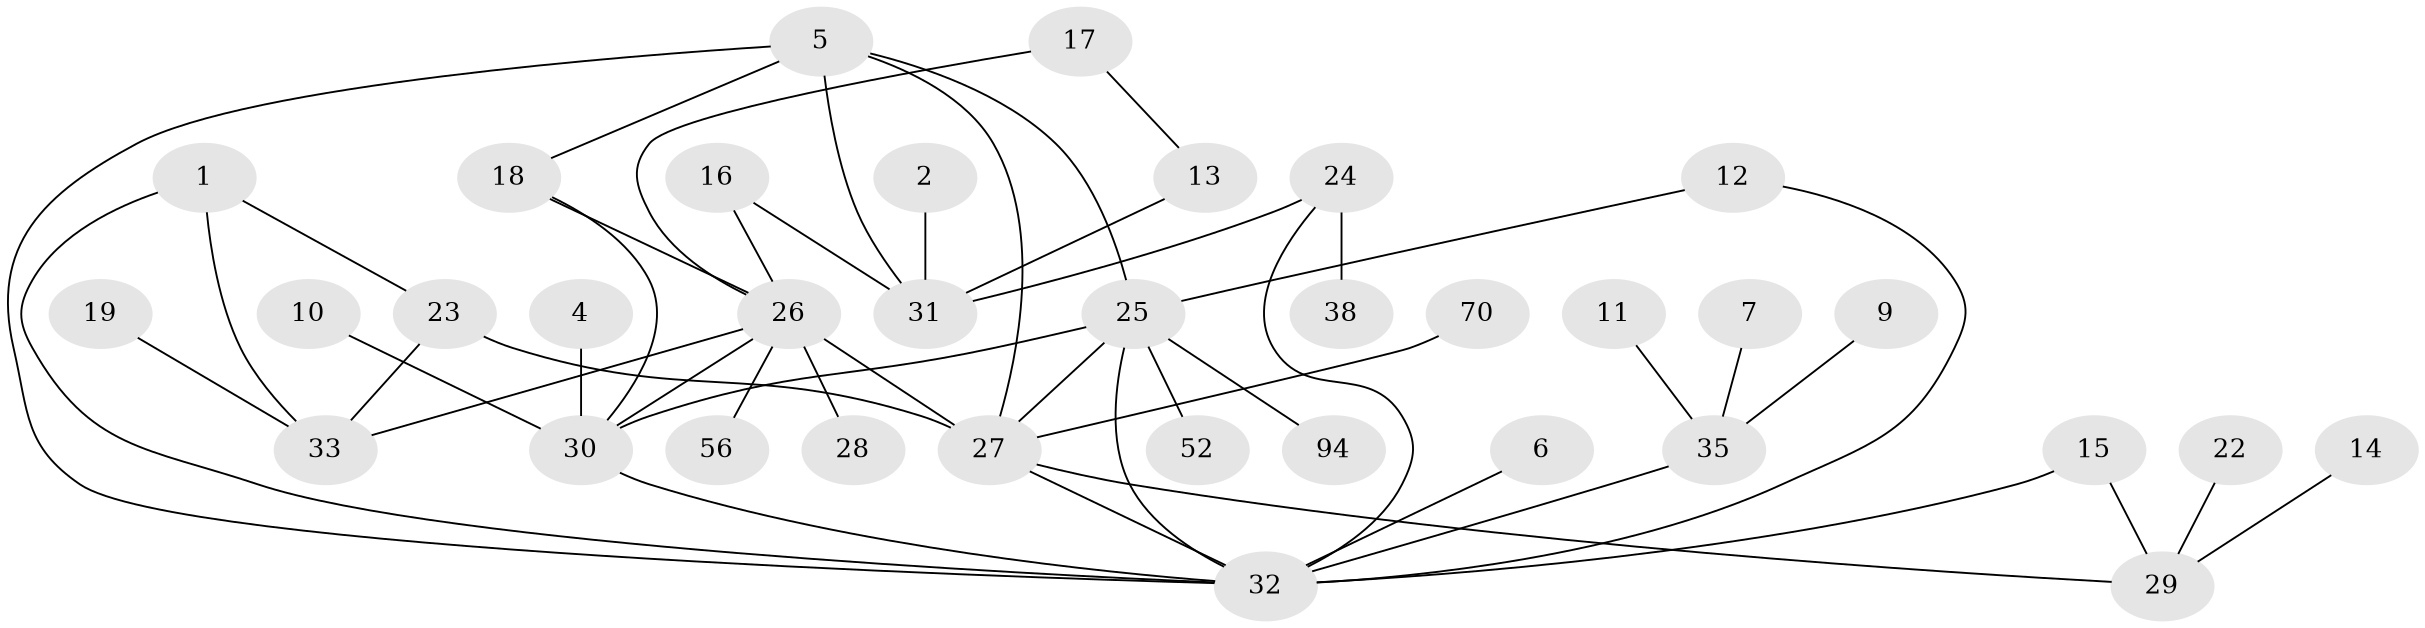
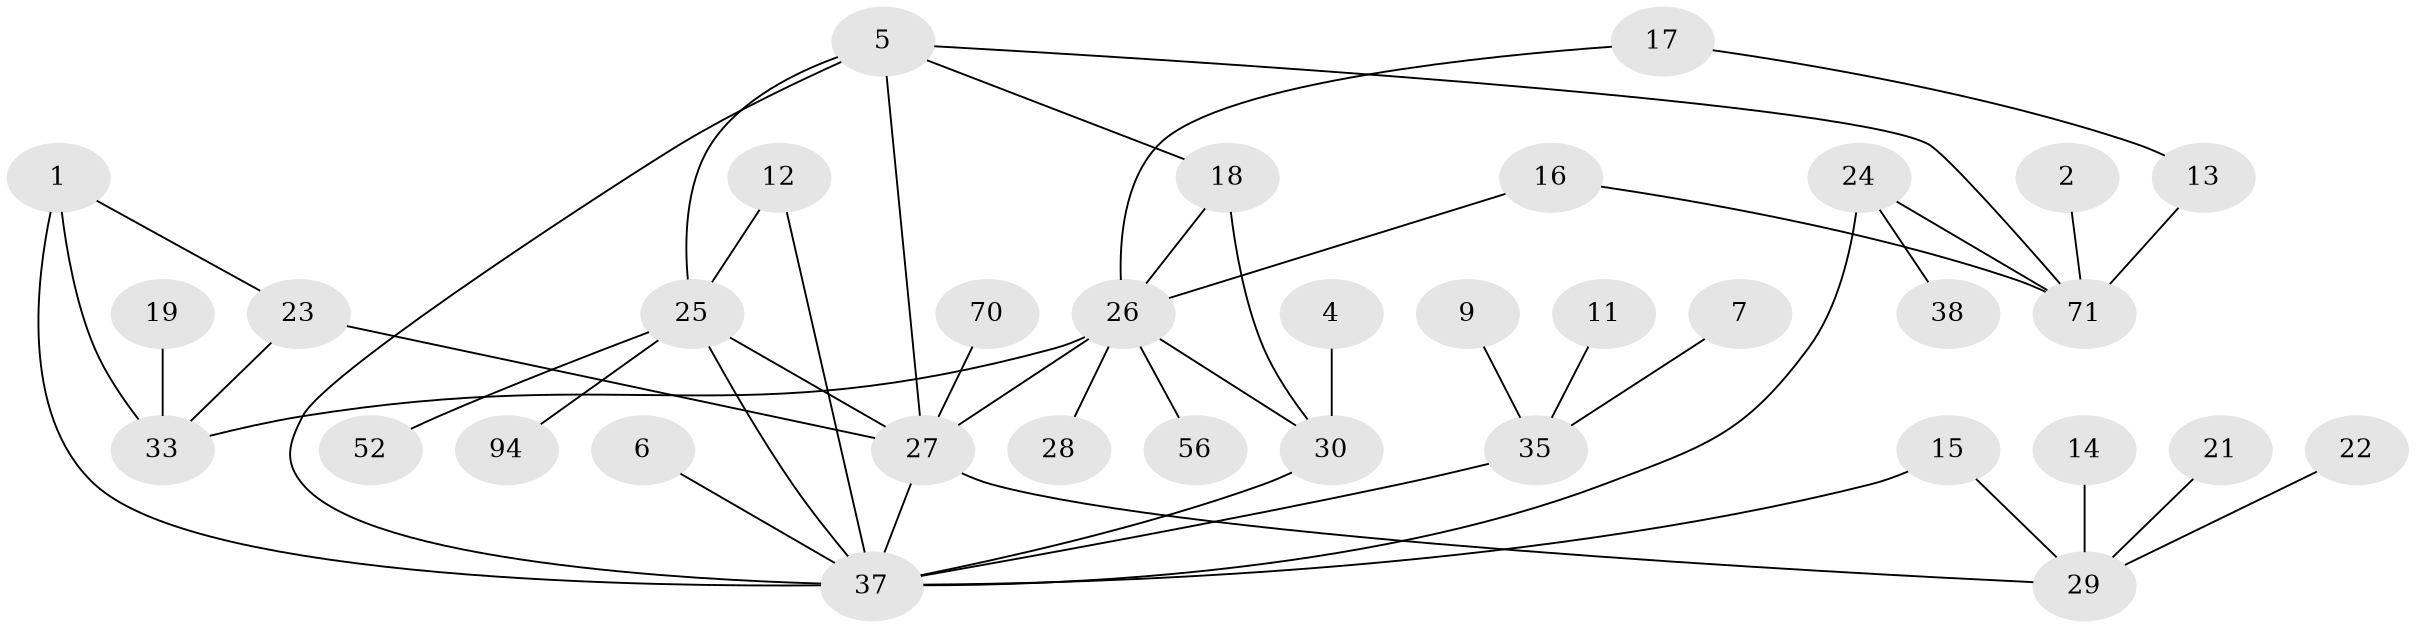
(309, 314) -> none
(925, 314) -> (2085, 314)
(852, 372) -> none
none -> (2221, 450)
(1266, 586) -> (872, 586)
